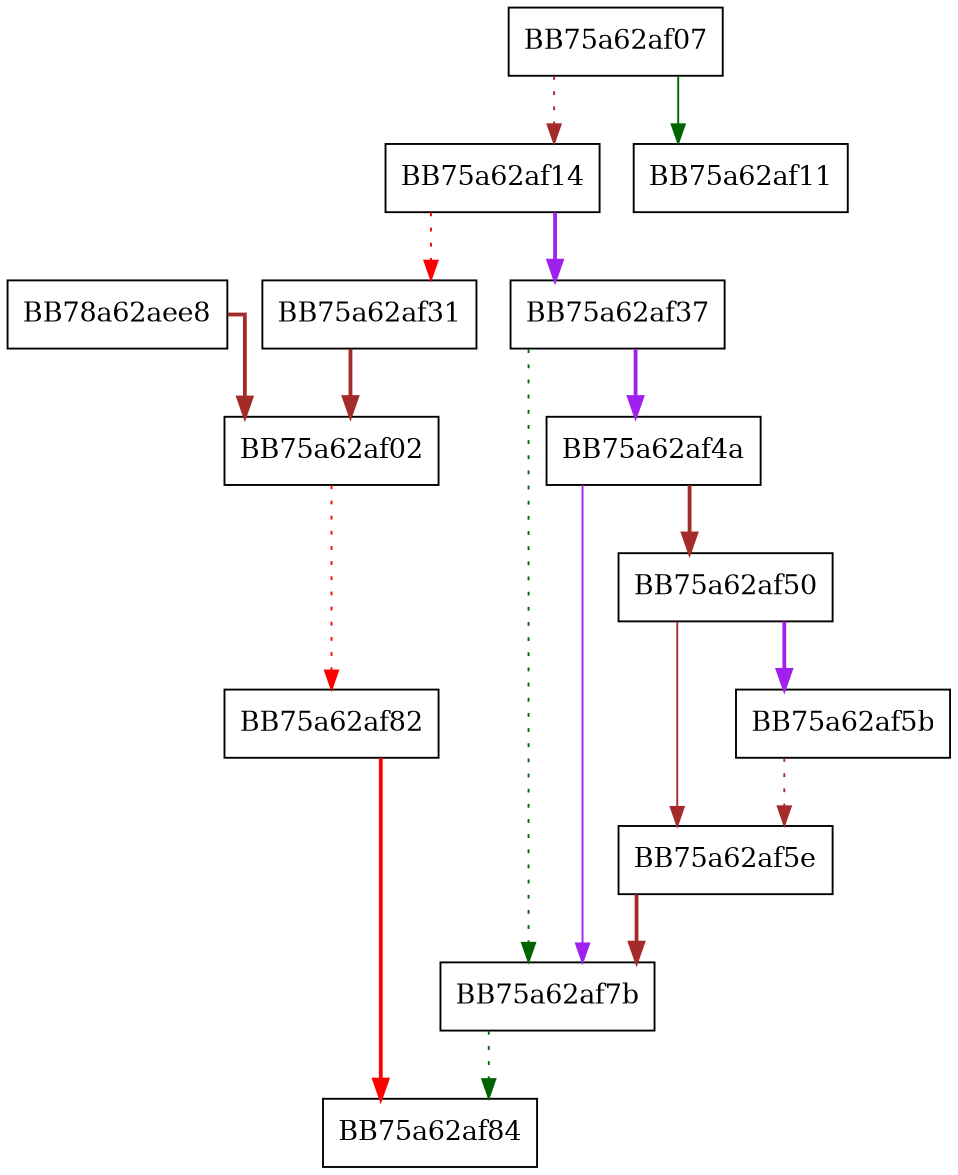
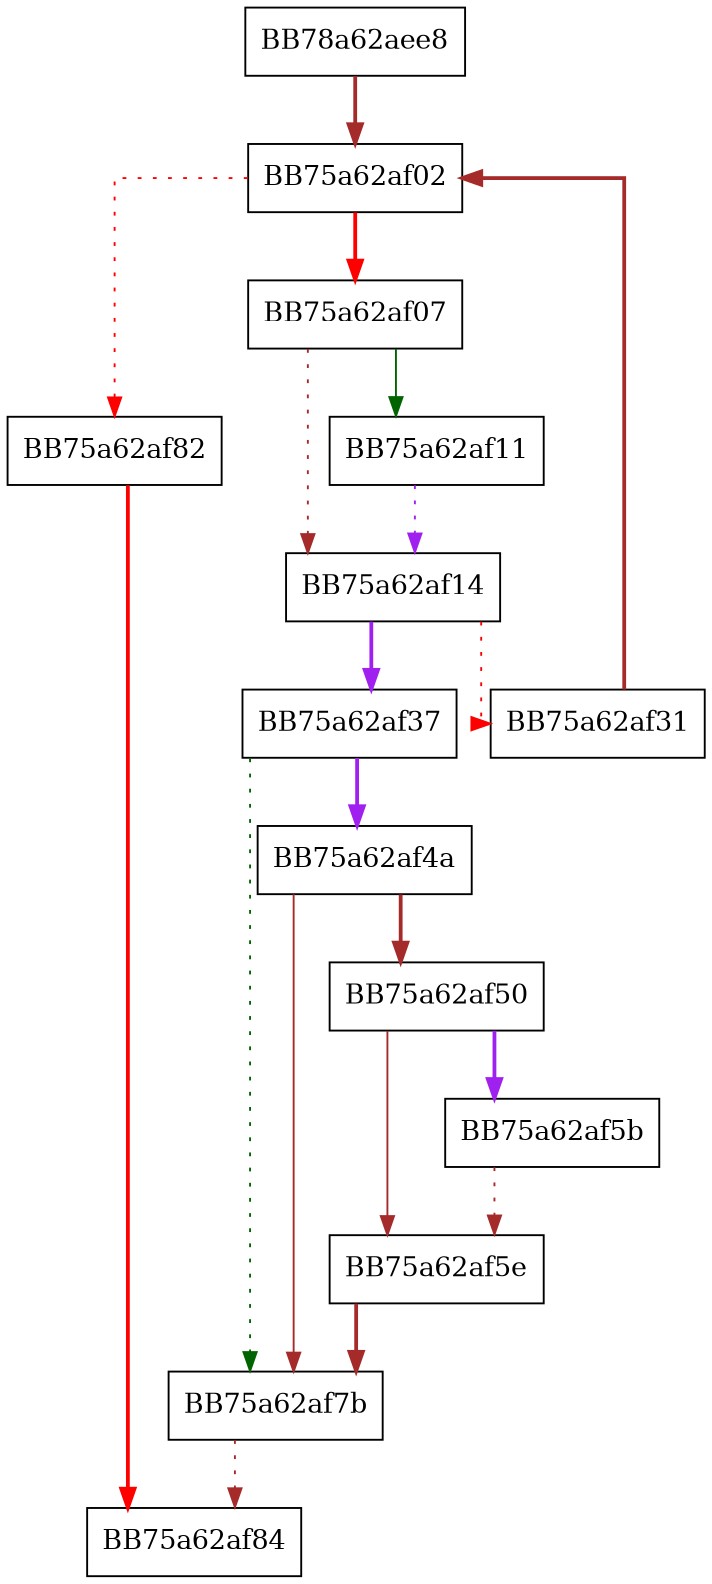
none -> (355, 237)
none -> (415, 509)
(583, 714) -> (294, 1123)
(489, 1055) -> (235, 1464)
